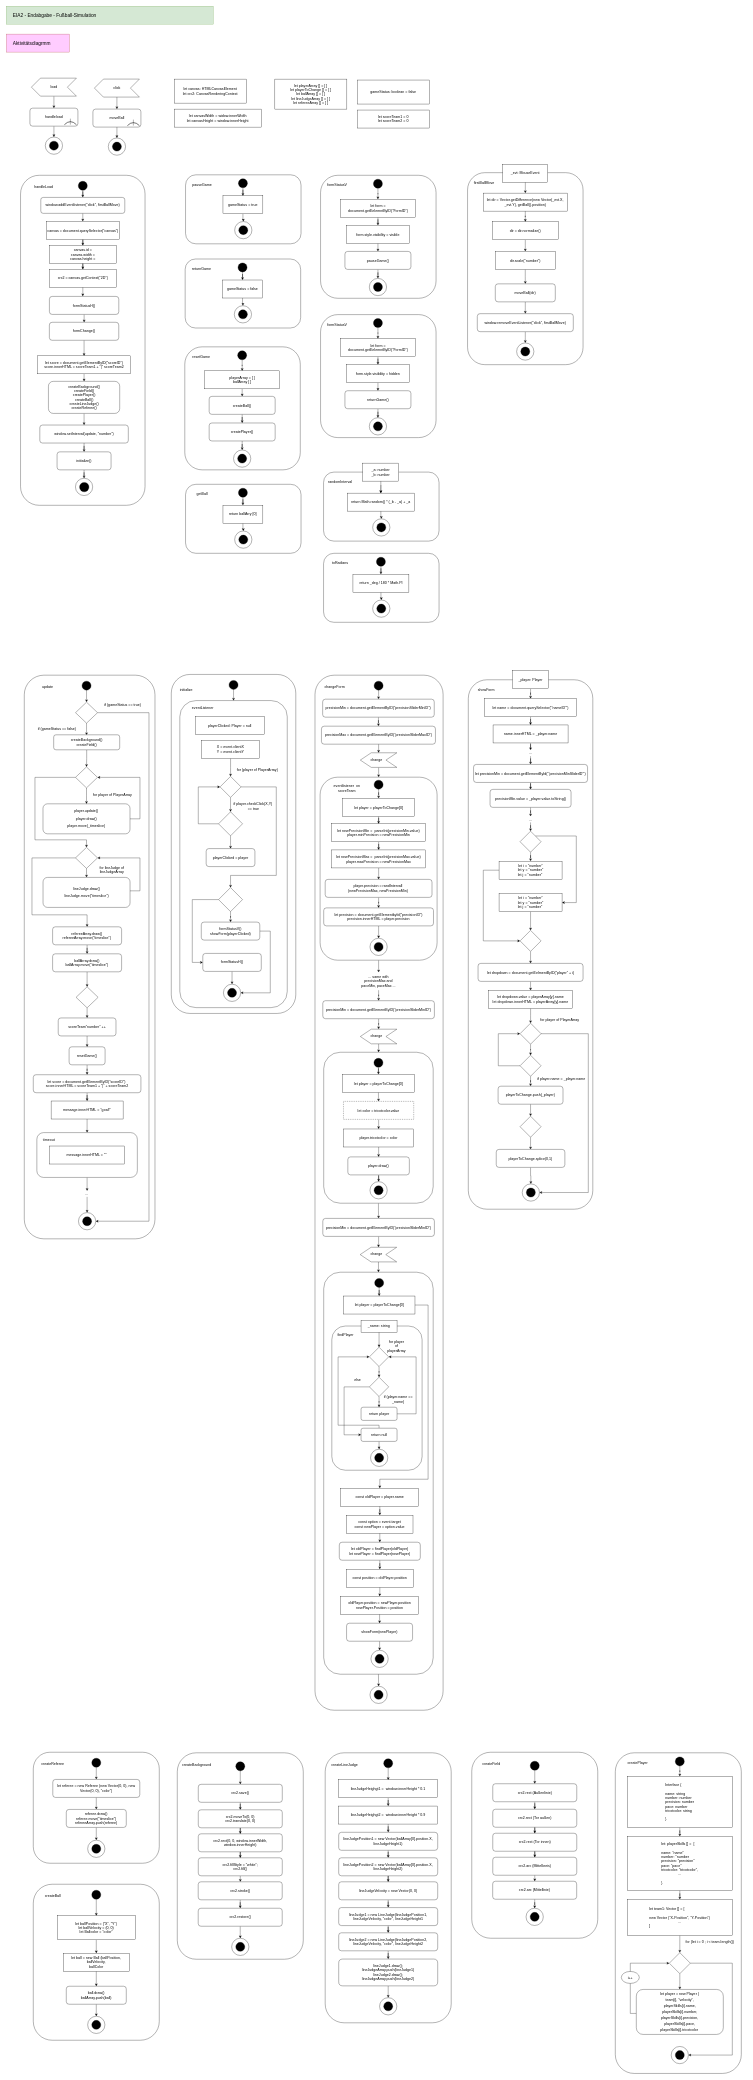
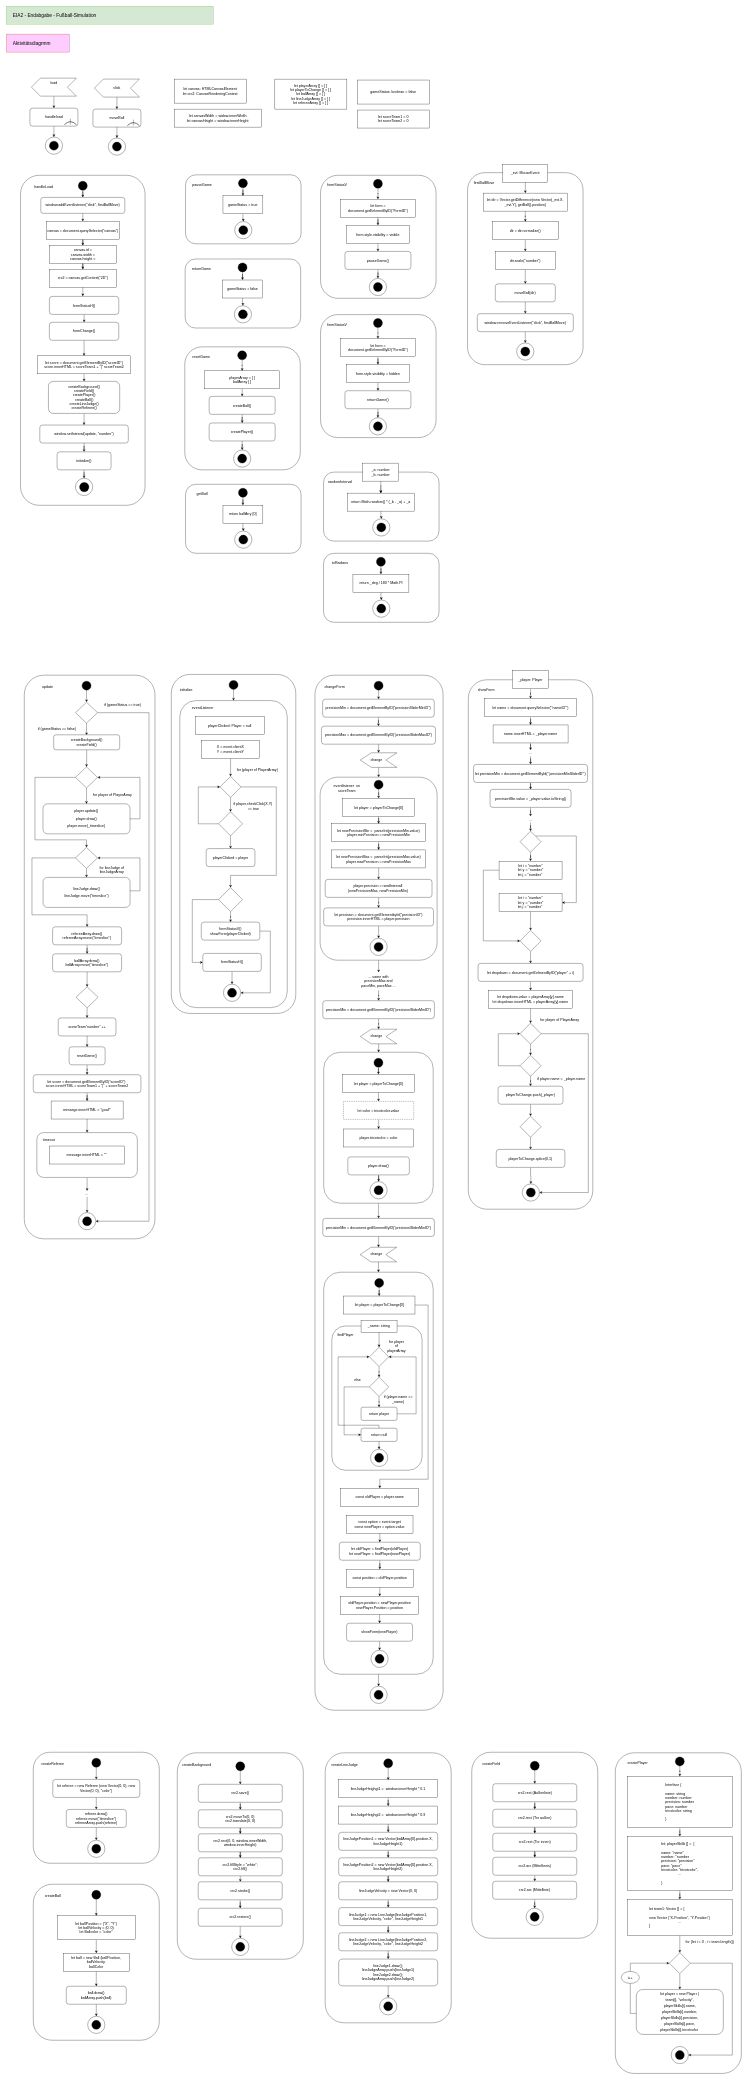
(54, 87) -> (54, 83)
(378, 1153) -> none
(380, 1511) -> none
